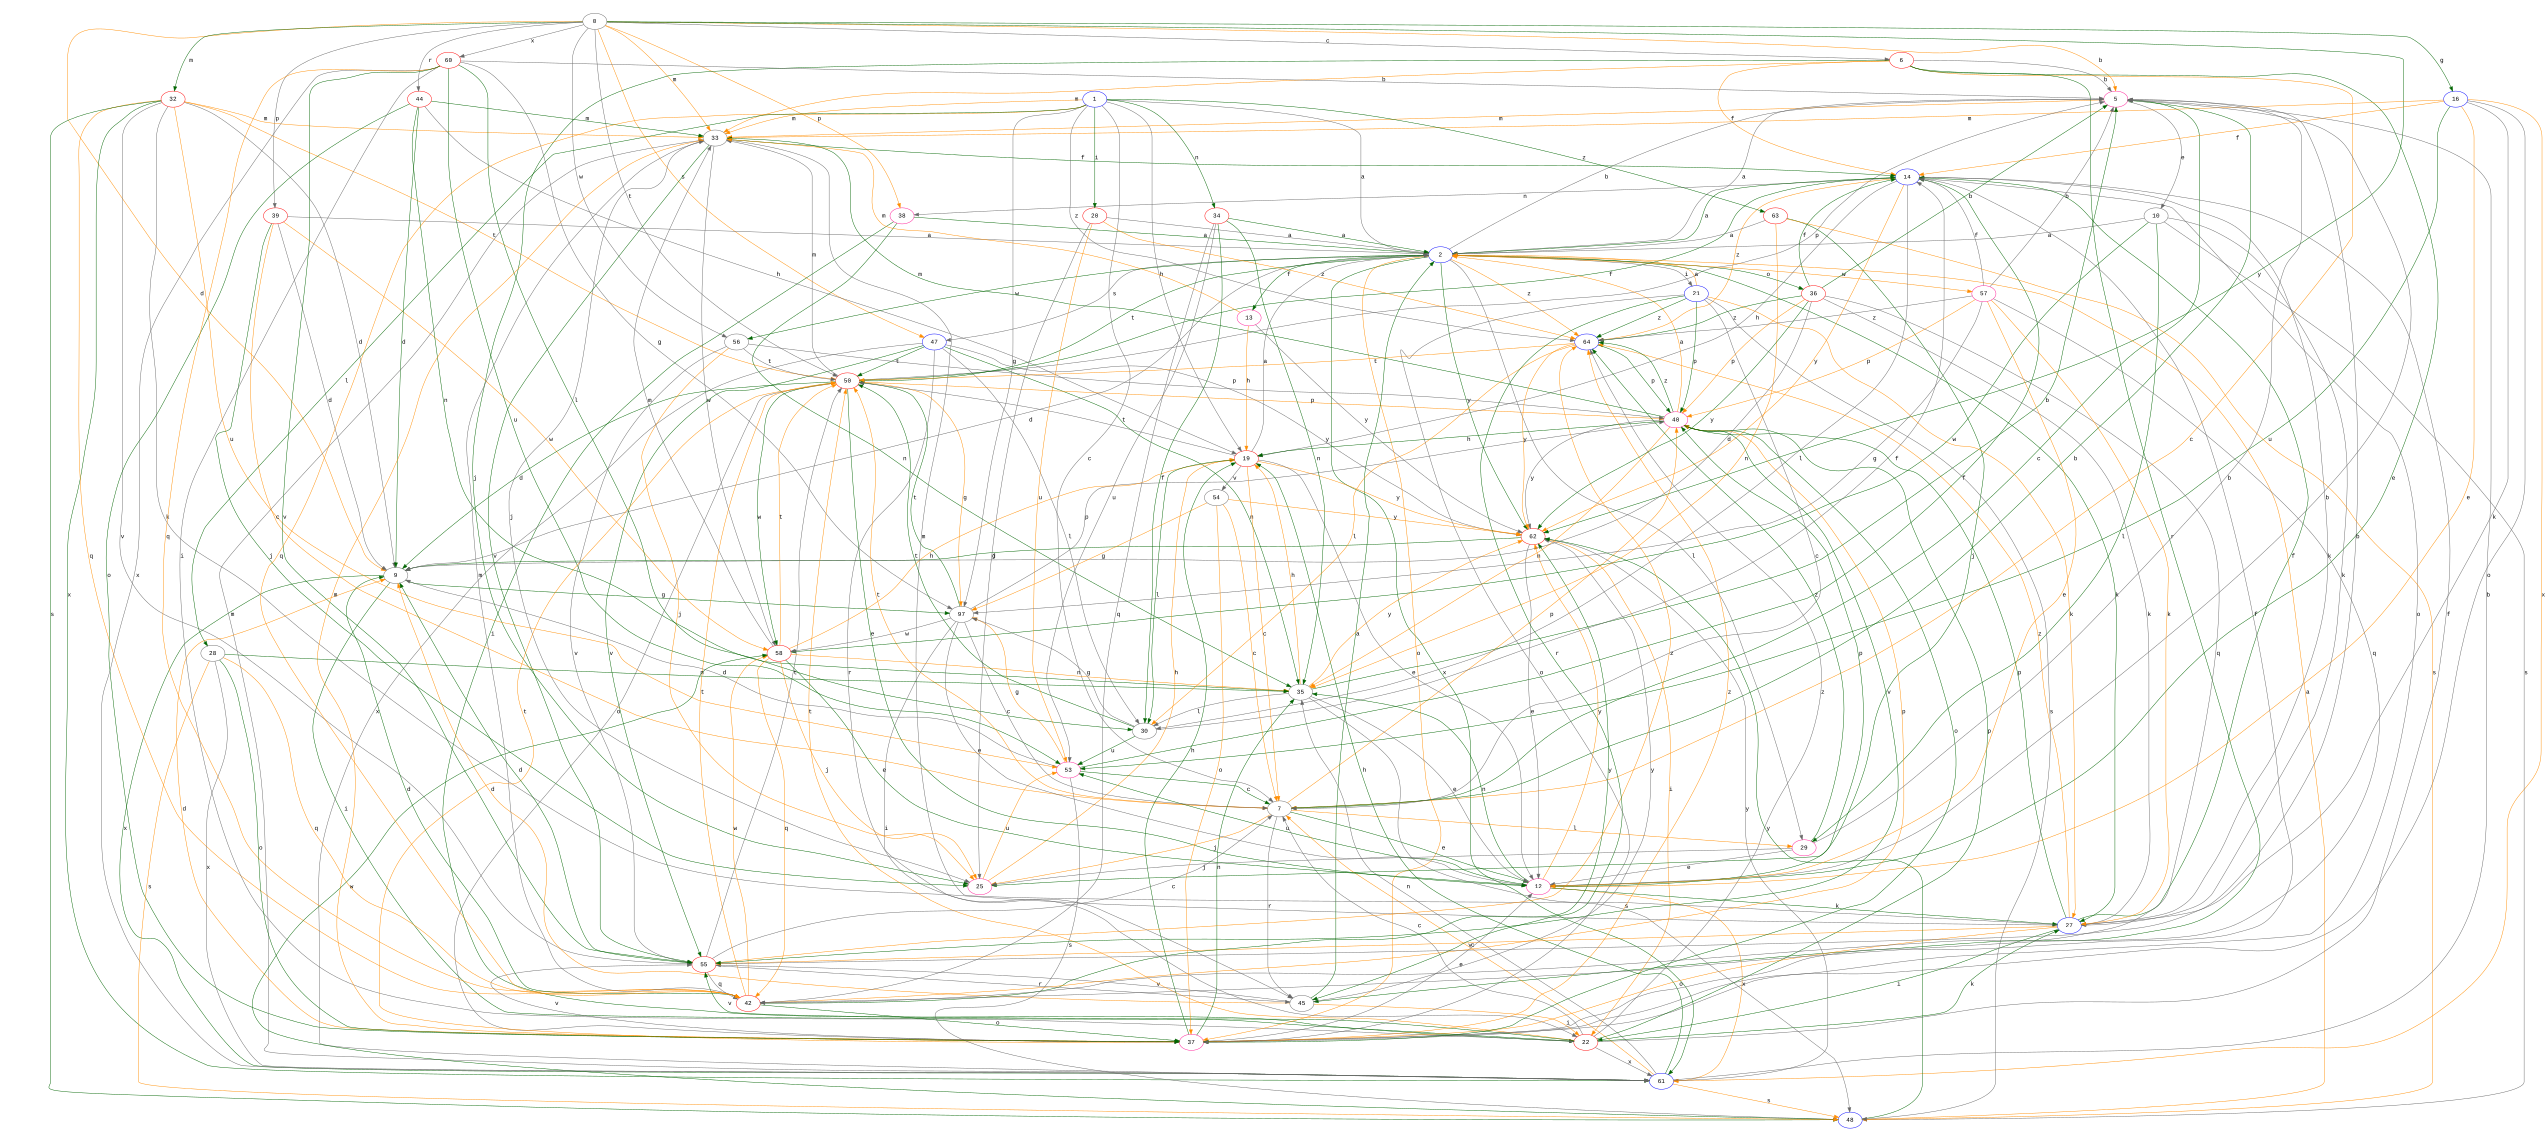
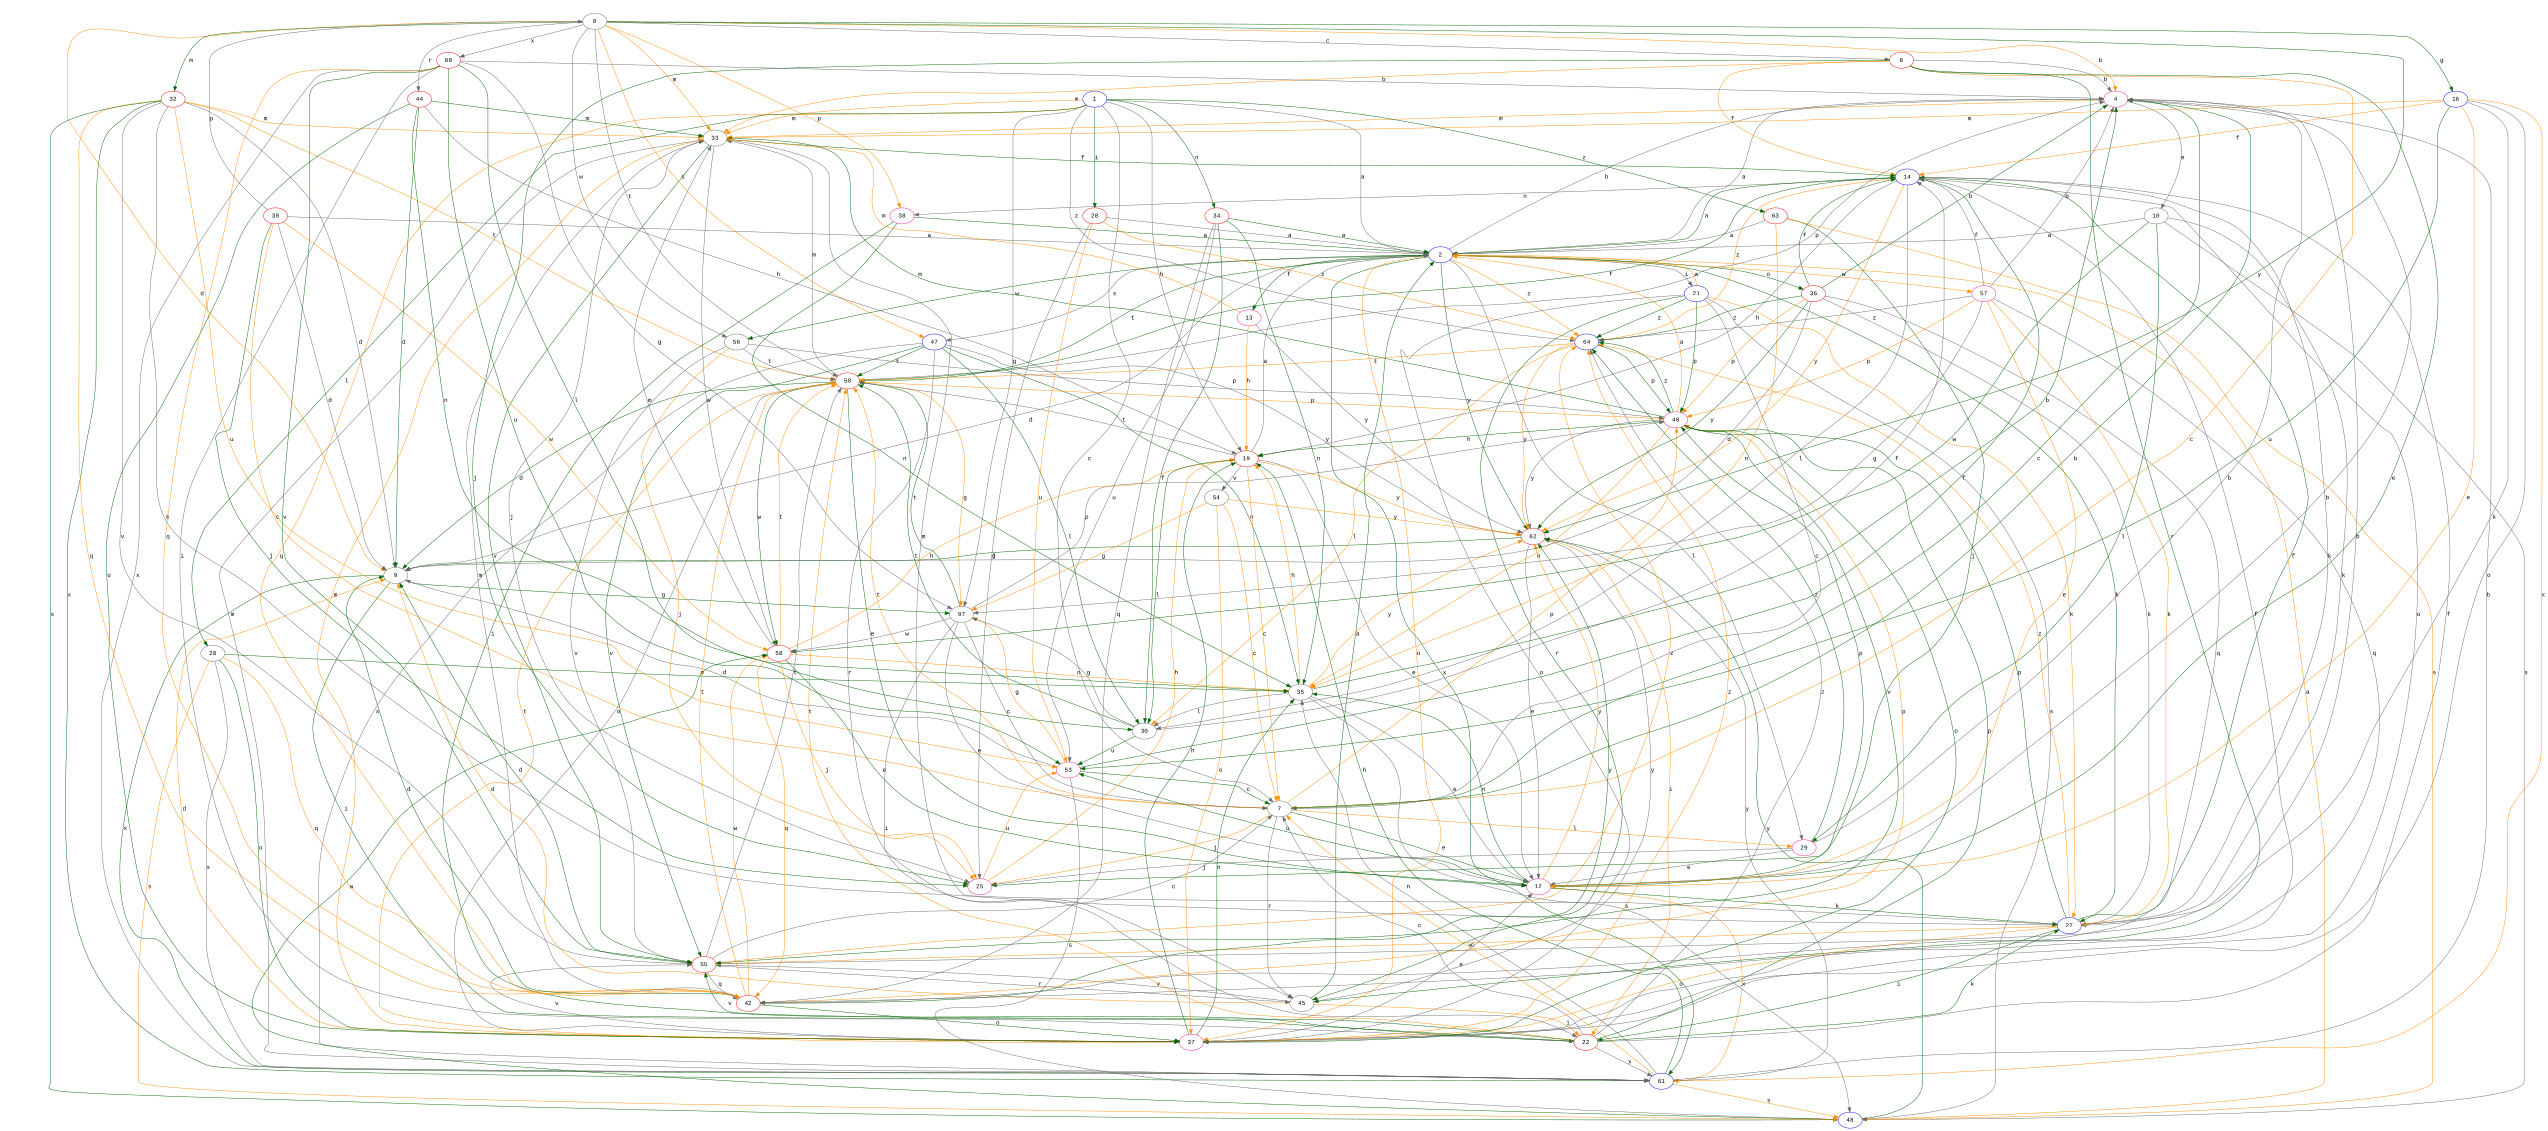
(367, 43) -> (306, 31)
(2116, 99) -> (2116, 99)
(1060, 522) -> (1060, 522)
